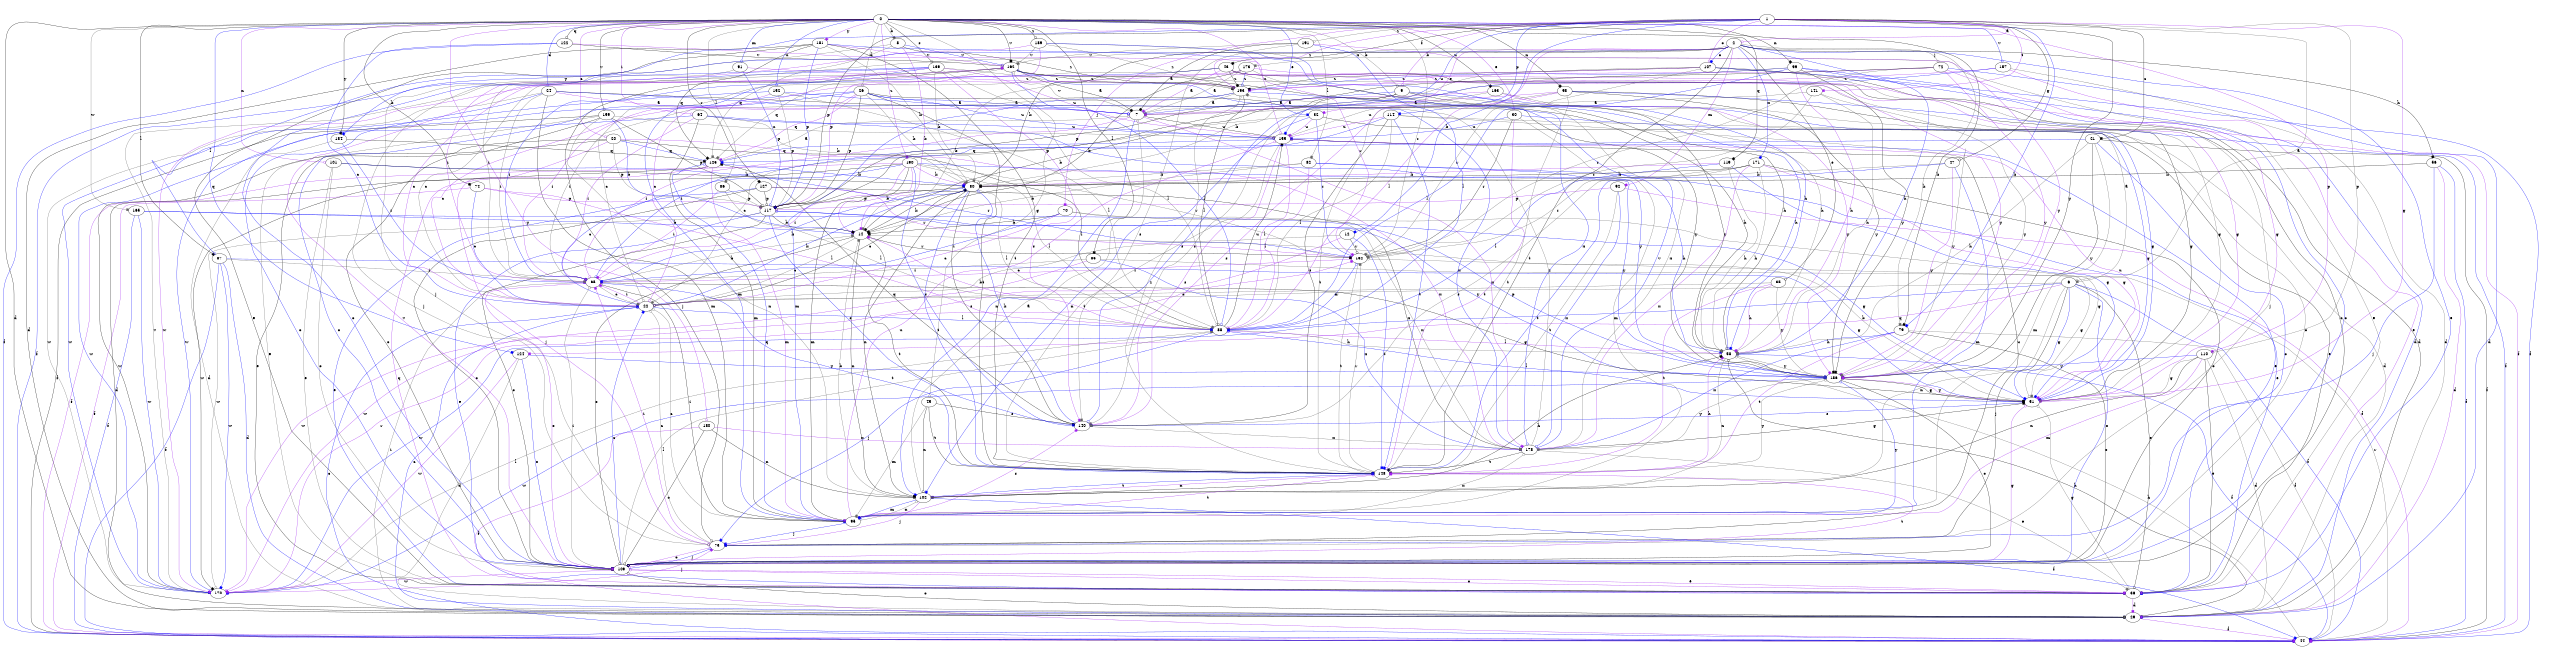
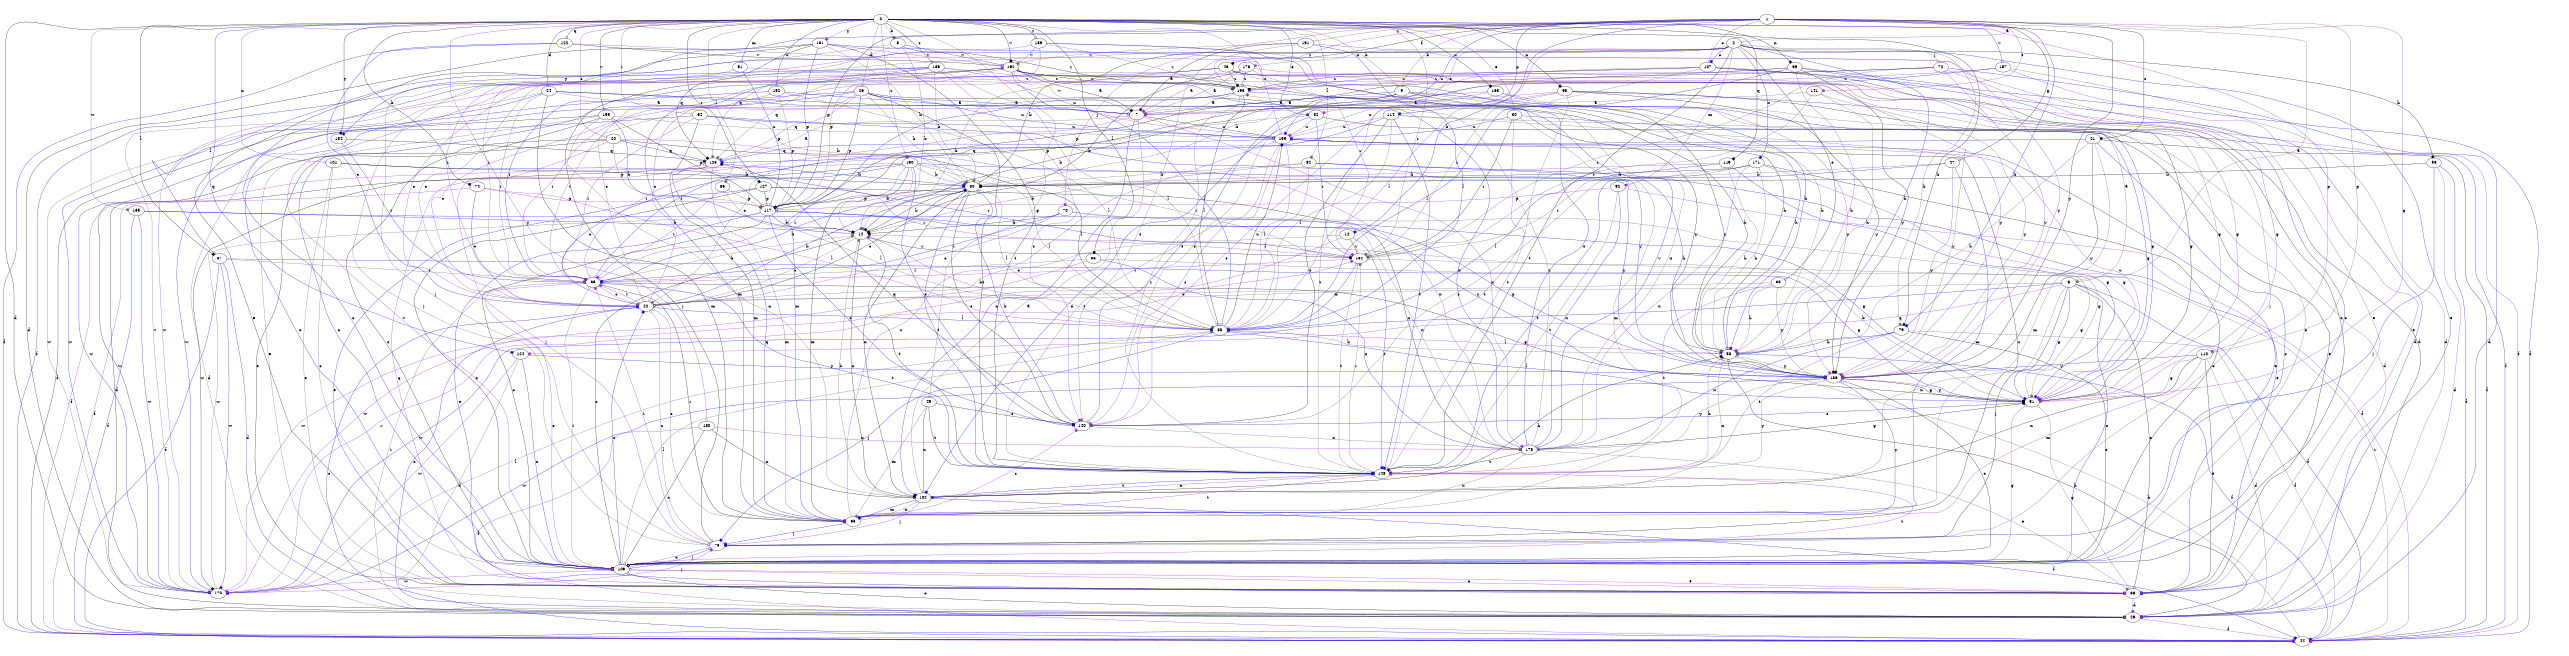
(681, 29) -> (681, 29)
